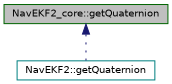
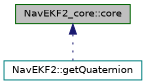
(86, 14) -> (73, 14)
